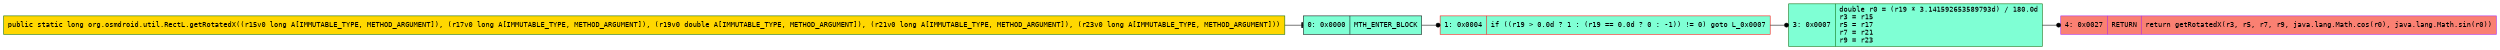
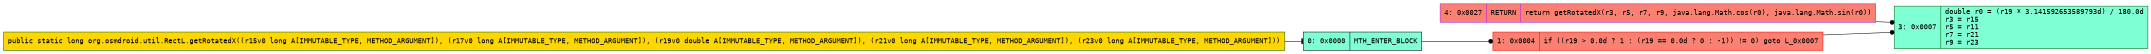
(1605, 25) -> (1658, 41)
(1857, 25) -> (1962, 27)
(2049, 25) -> (1883, 22)
